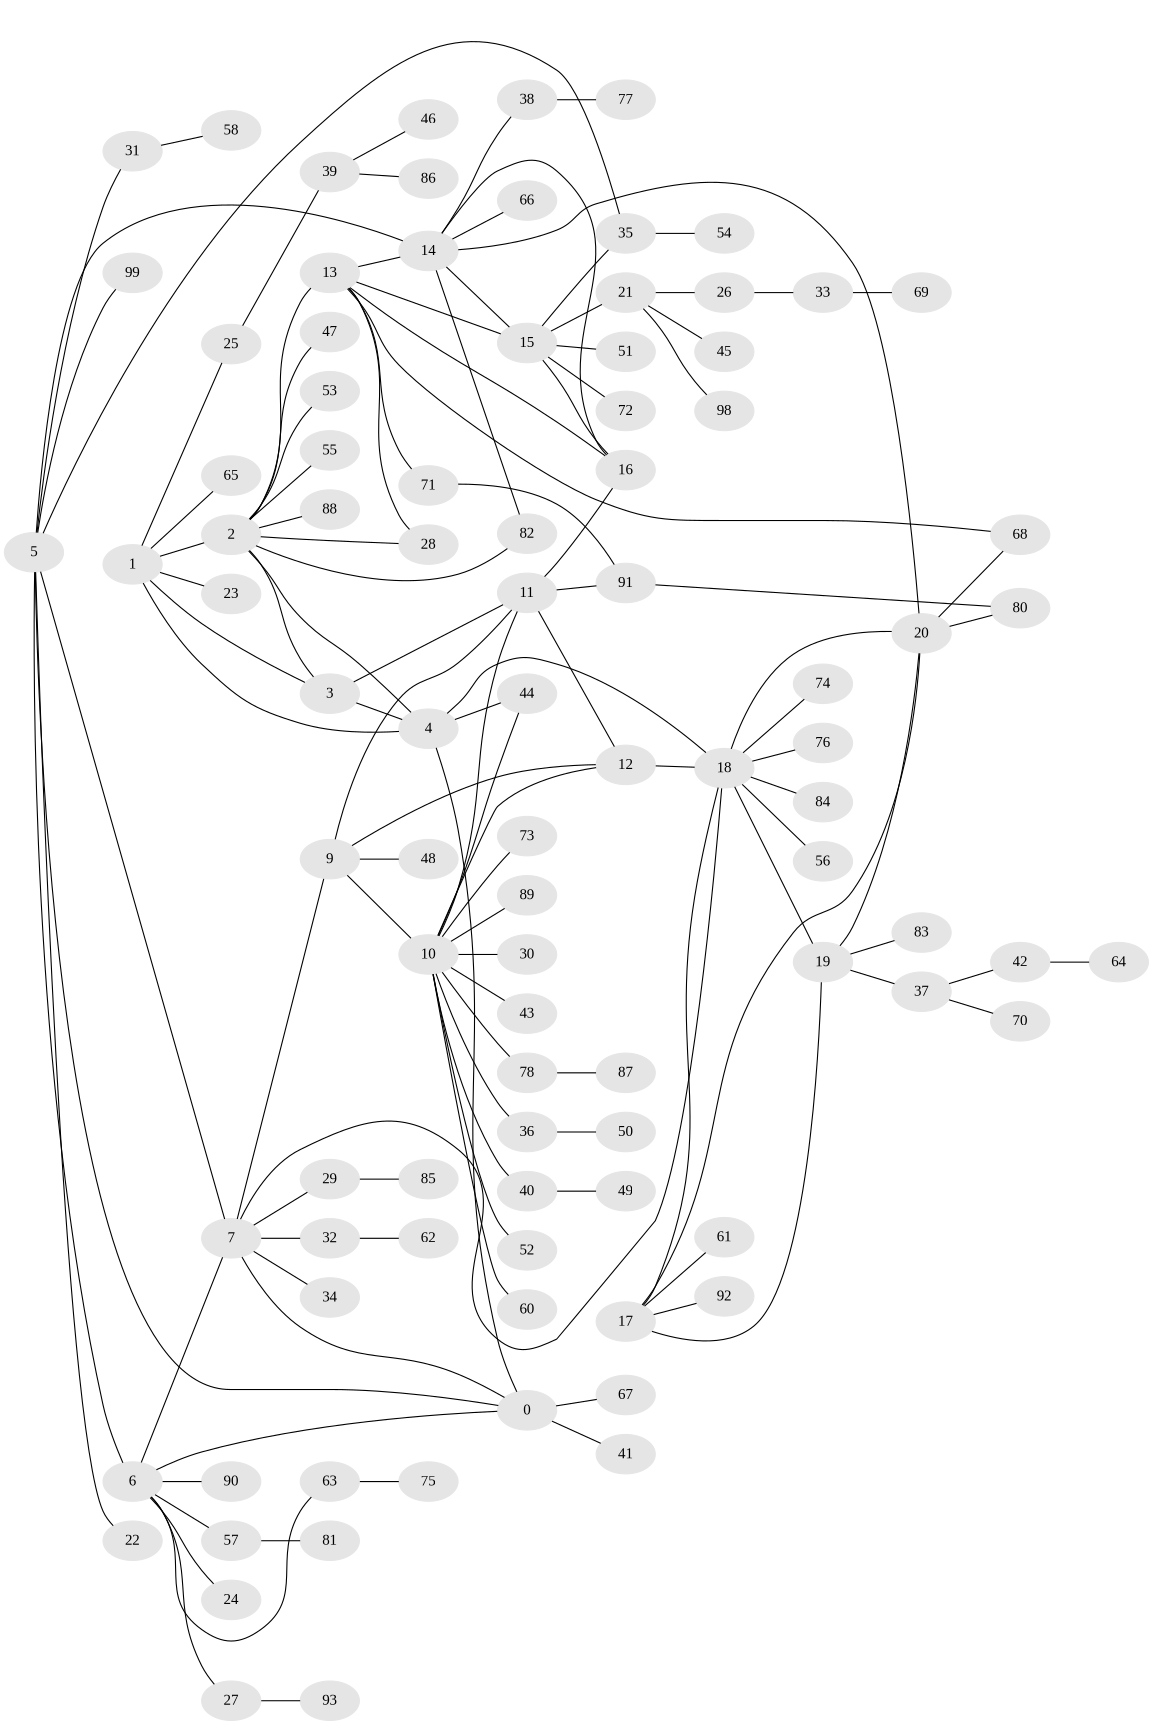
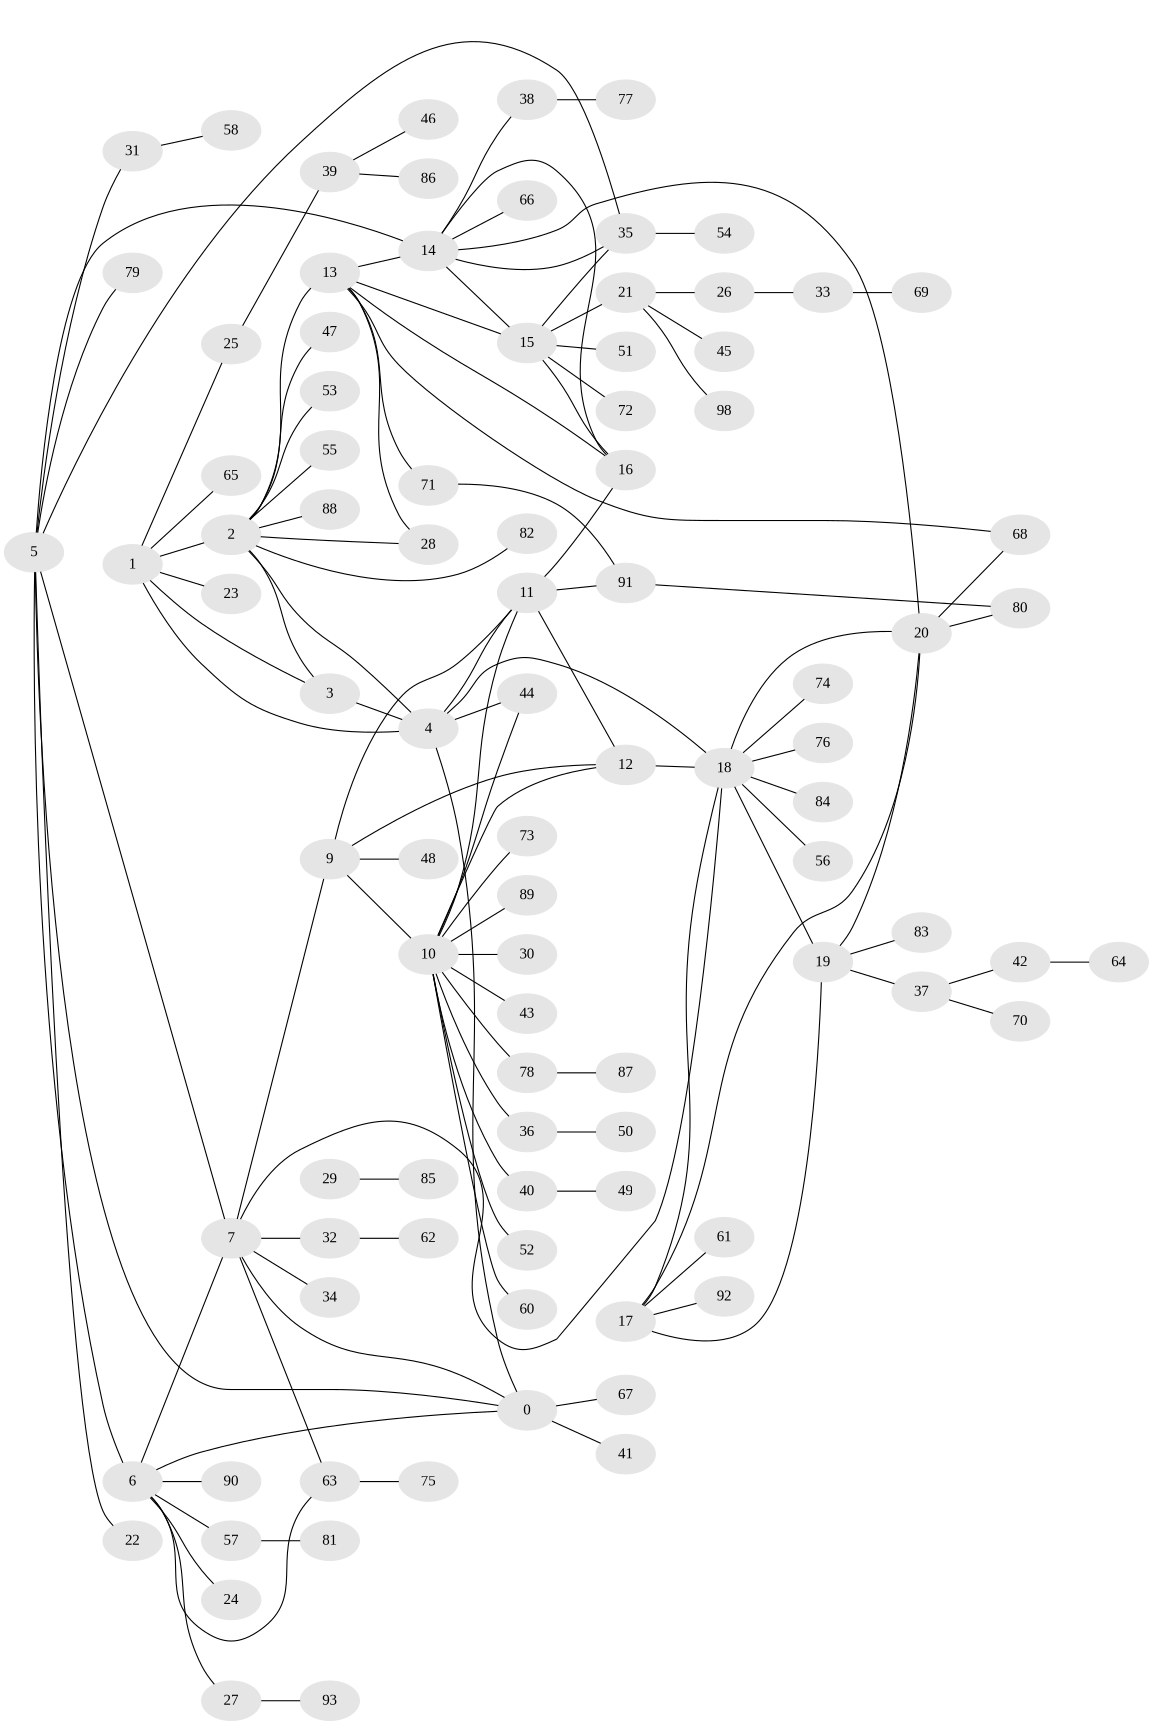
(133, 273) -> (133, 273)
(478, 392) -> (531, 269)
(428, 643) -> (478, 661)
(281, 1209) -> (281, 1360)
